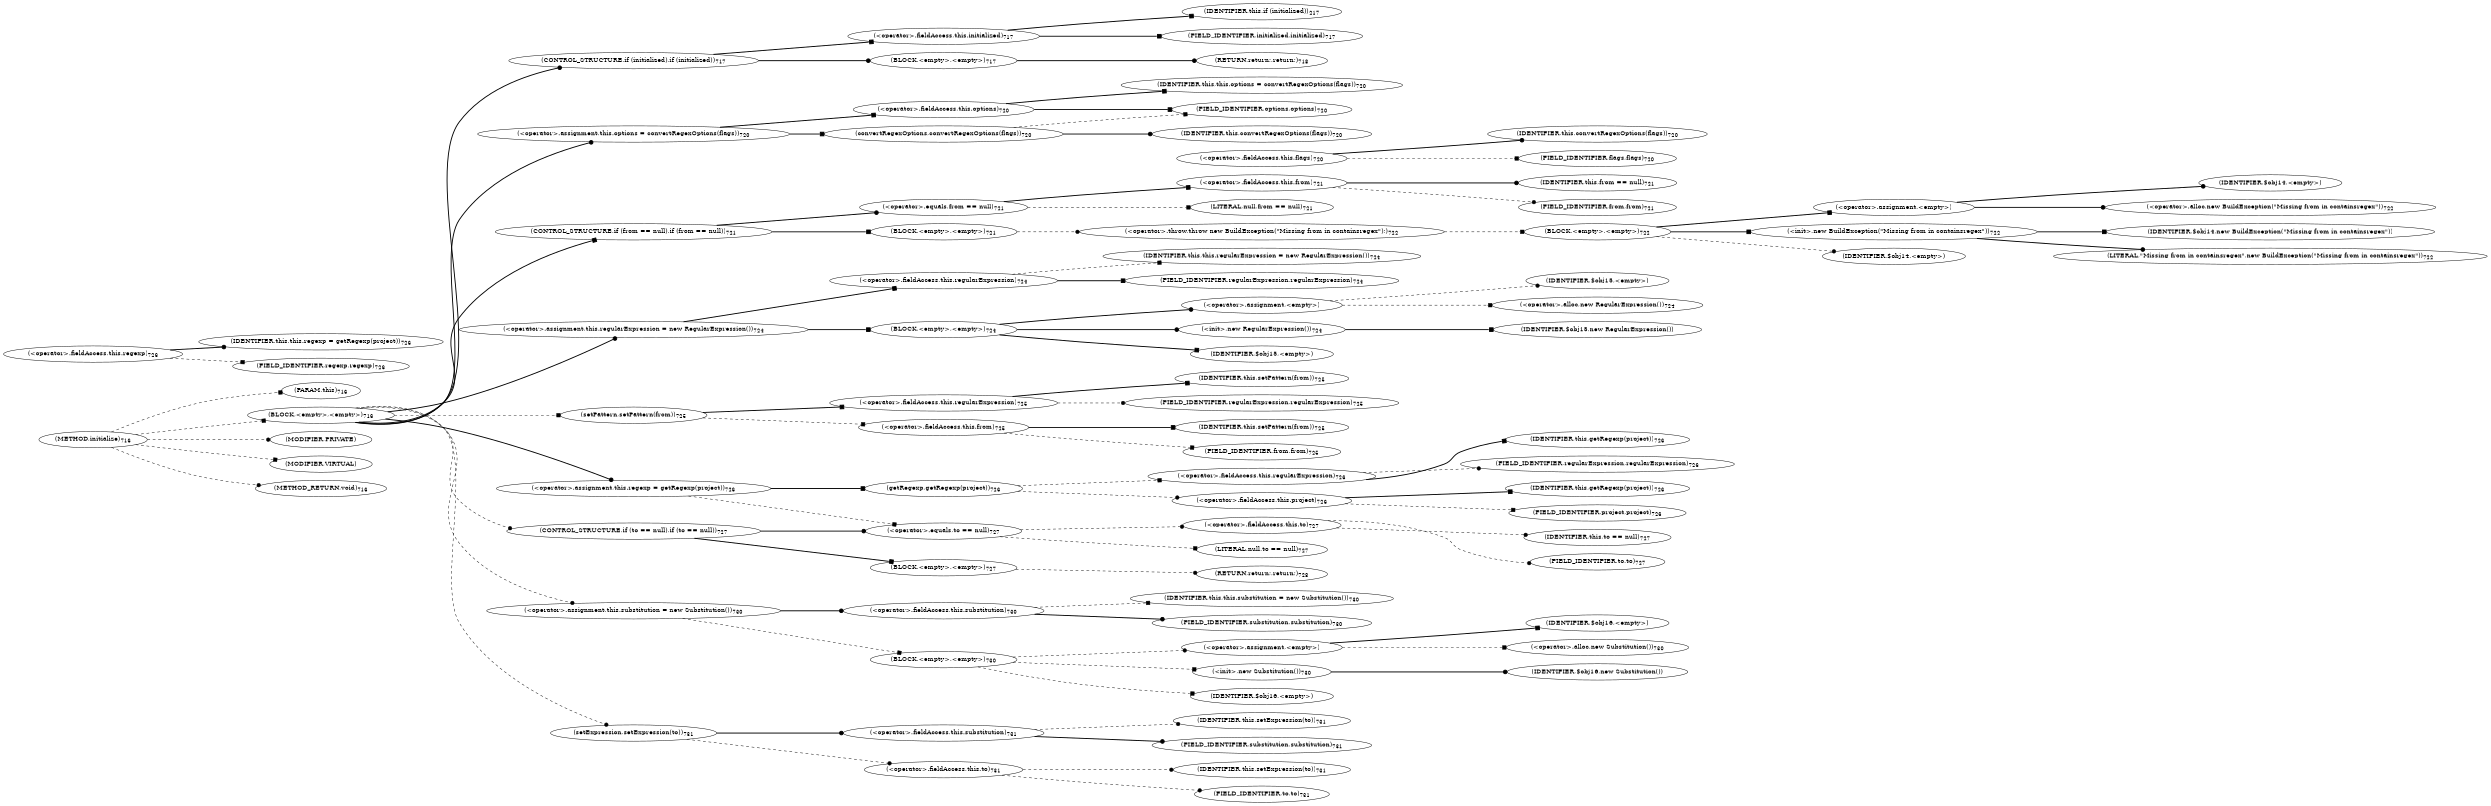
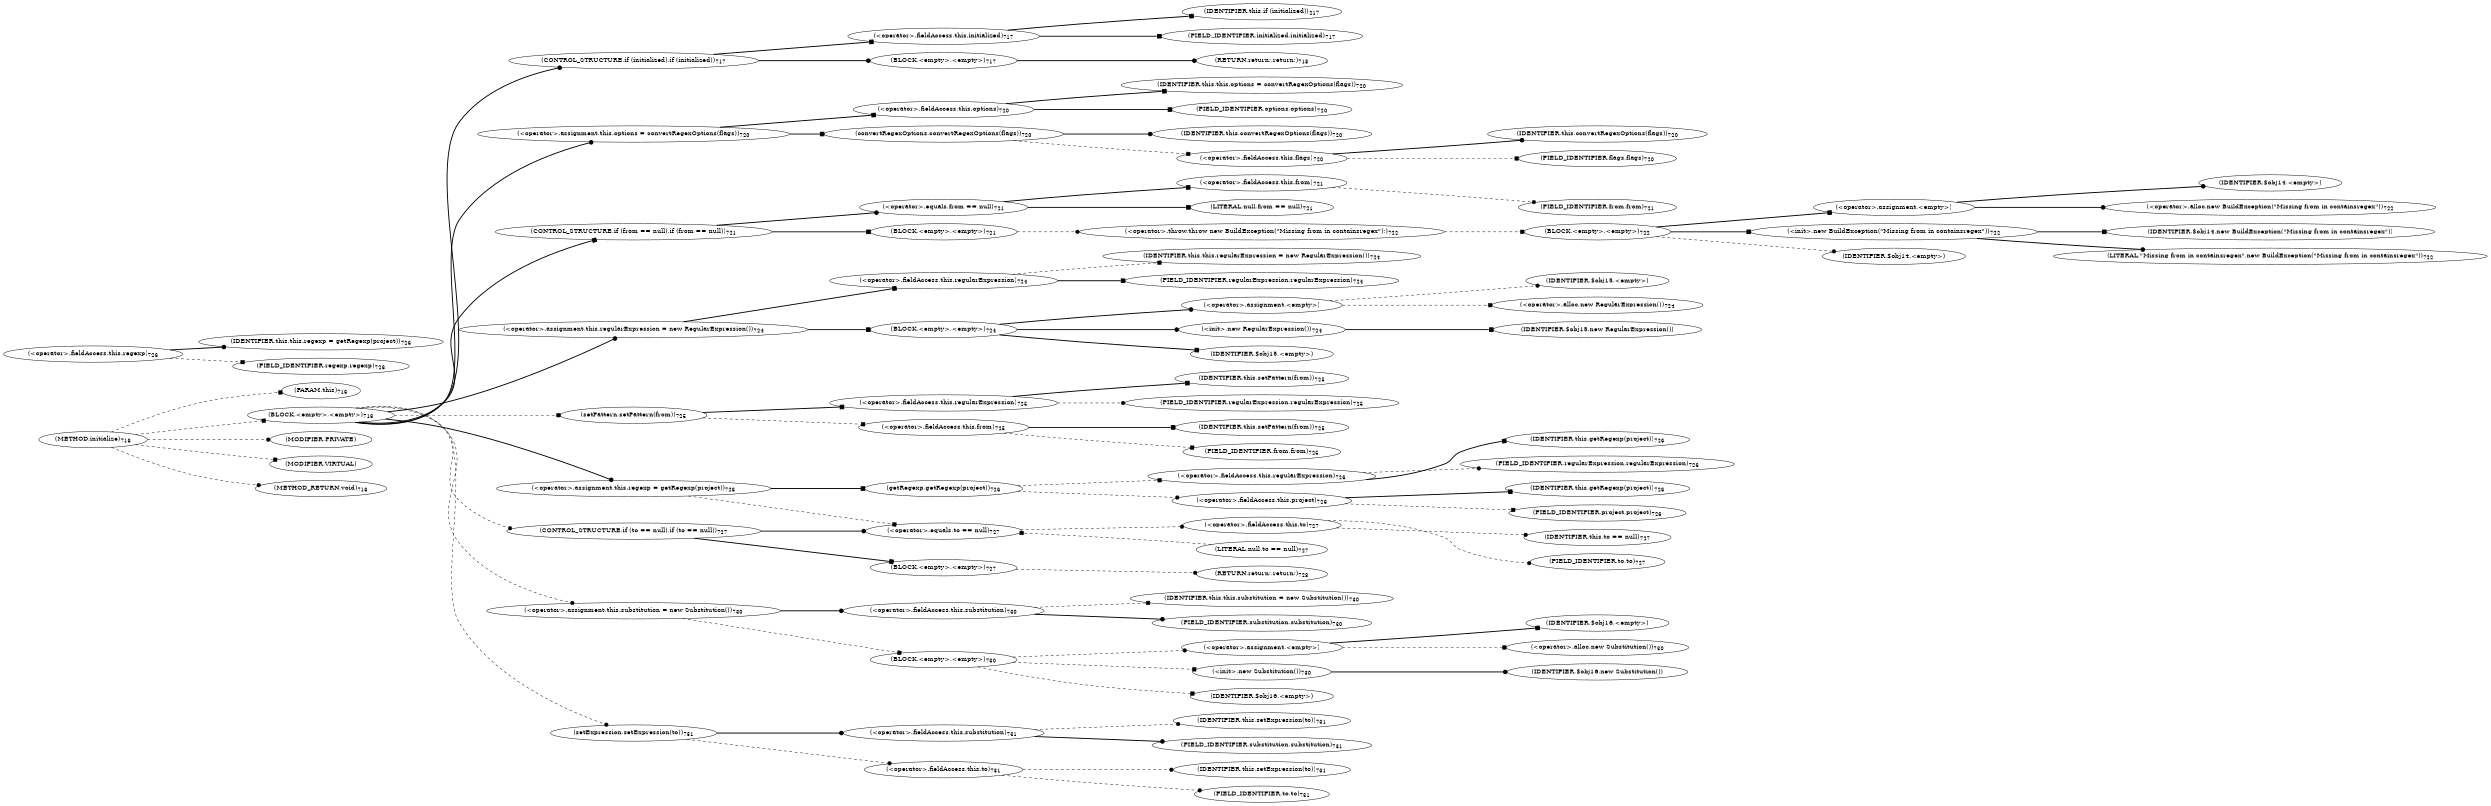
(1098, 120) -> (1100, 148)
(1597, 183) -> none
(1107, 207) -> (1107, 207)
(1096, 543) -> (1118, 538)
